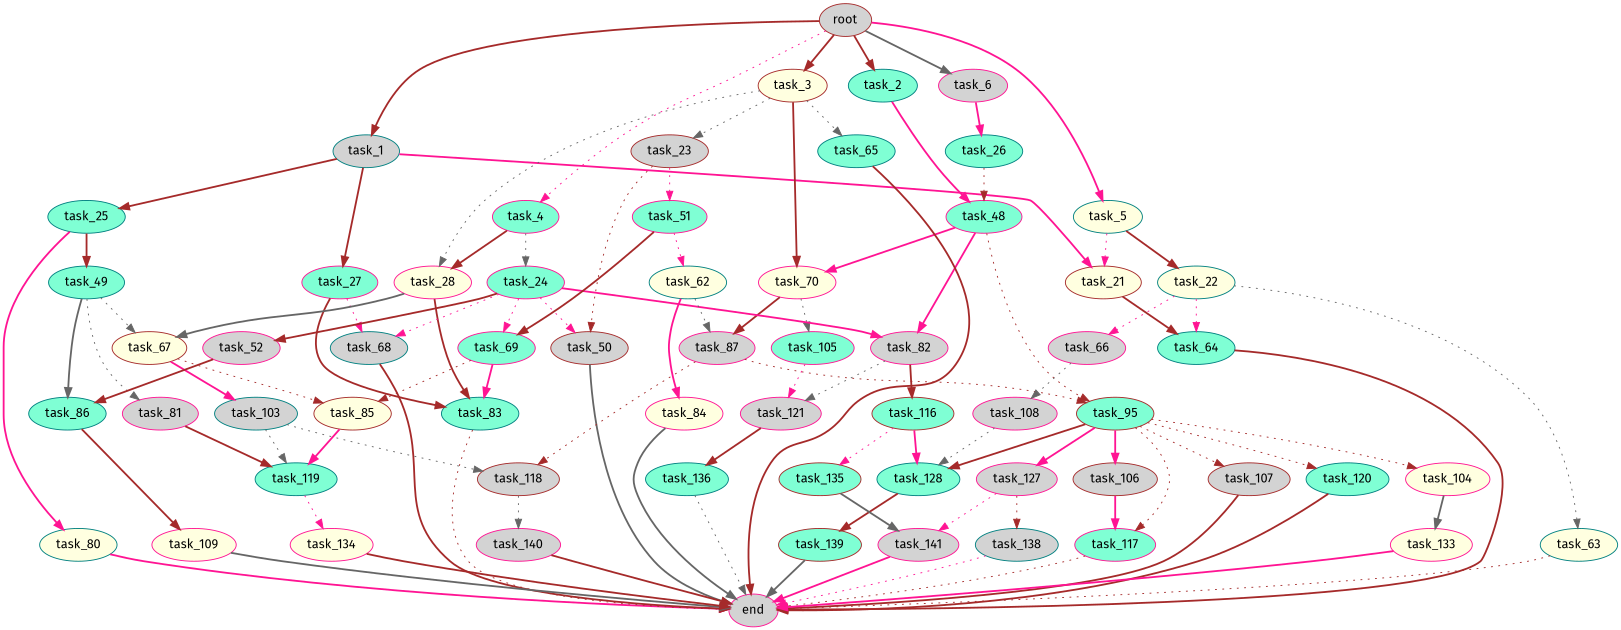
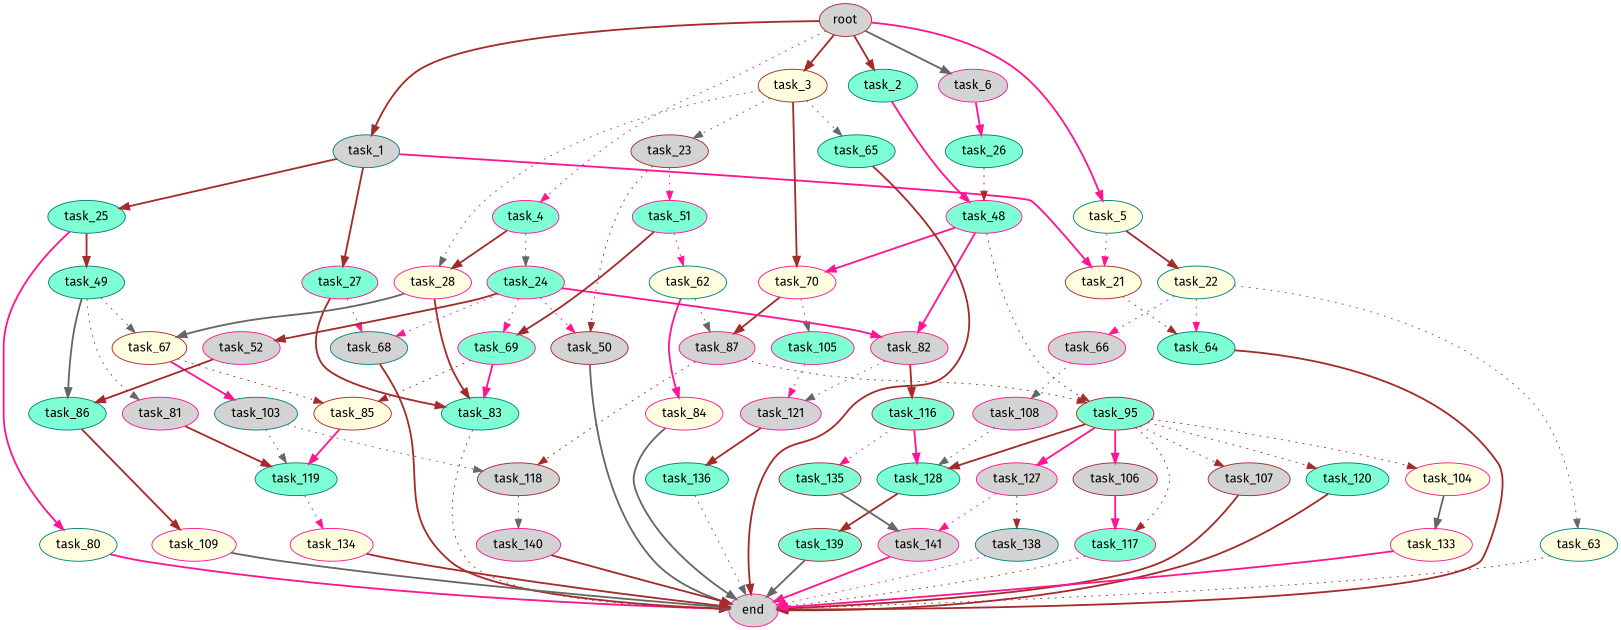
(1140, 308) -> (1140, 308)
